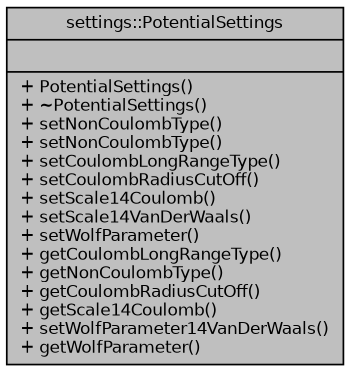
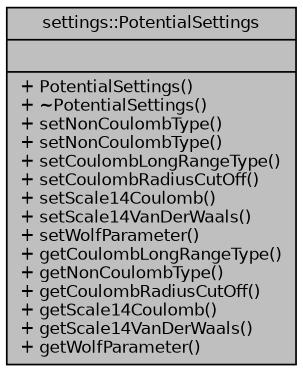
(175, 329) -> (137, 329)
